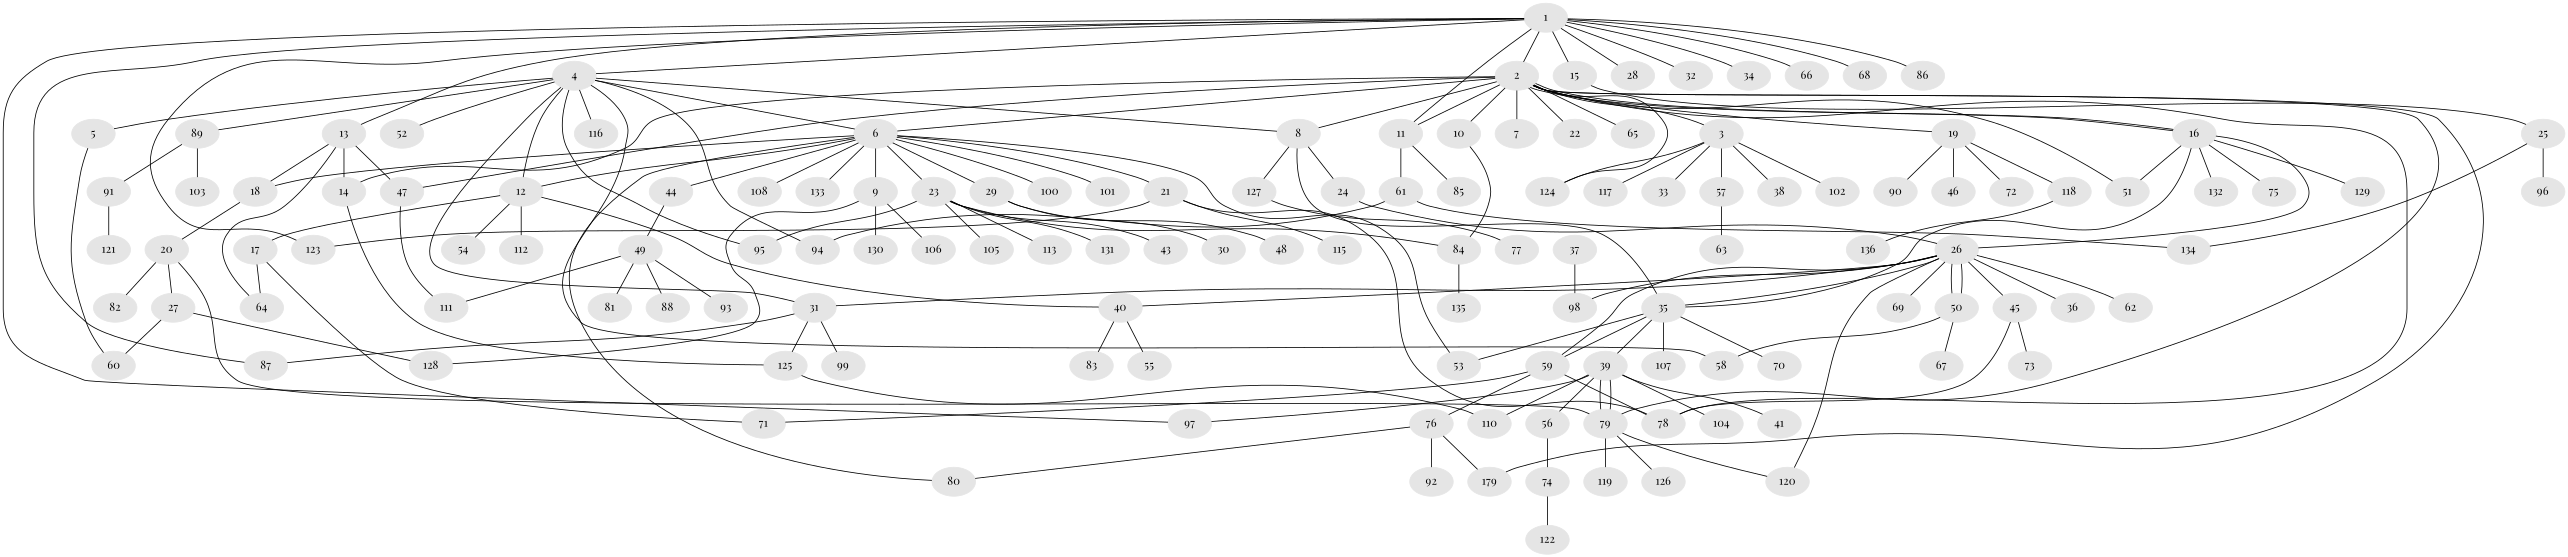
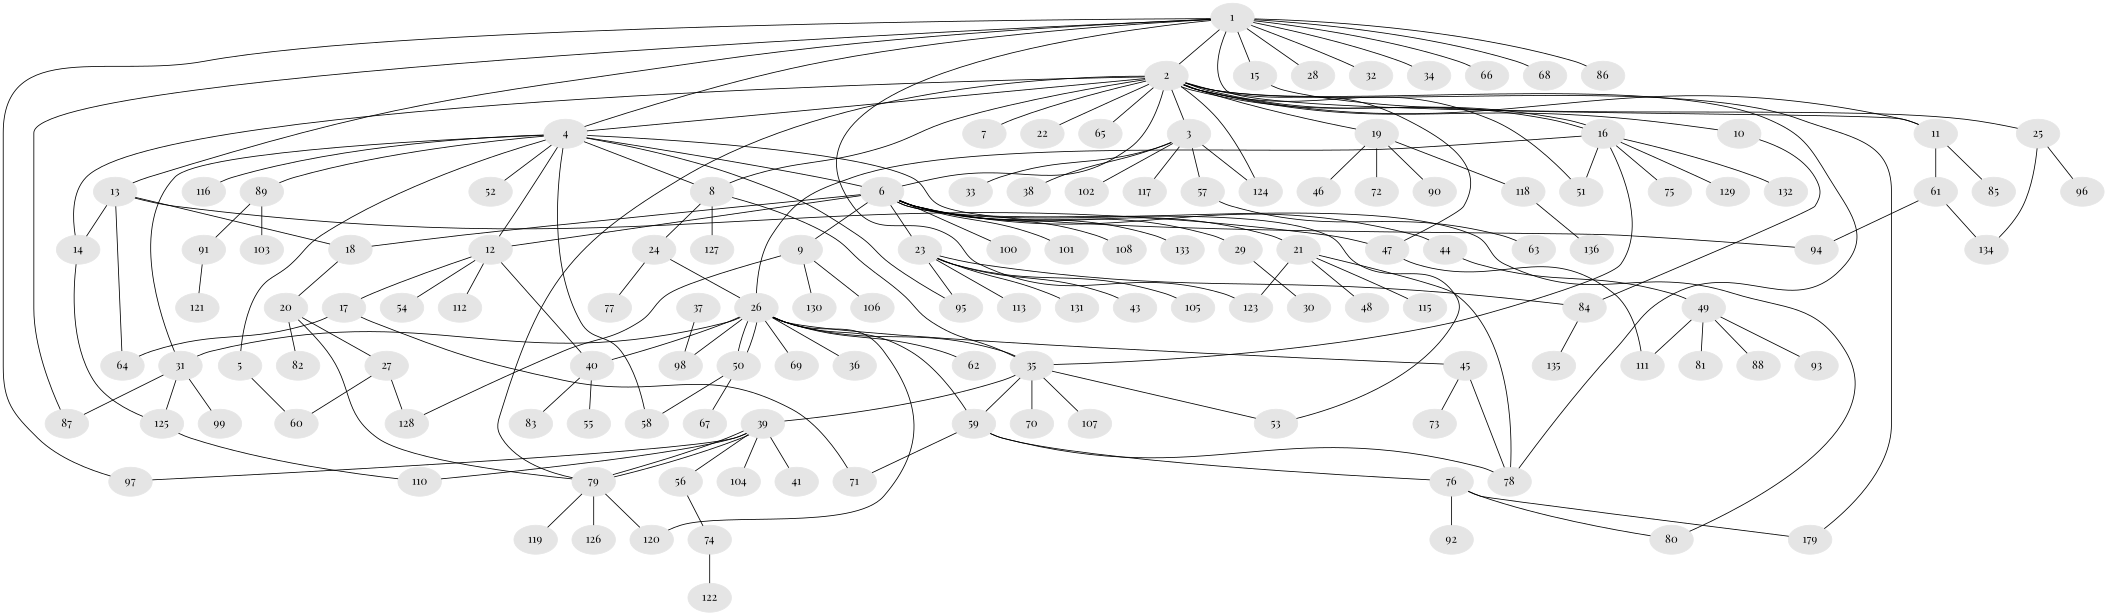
none -> (852, 106)
(1386, 220) -> (632, 279)
(1137, 221) -> (1333, 279)
